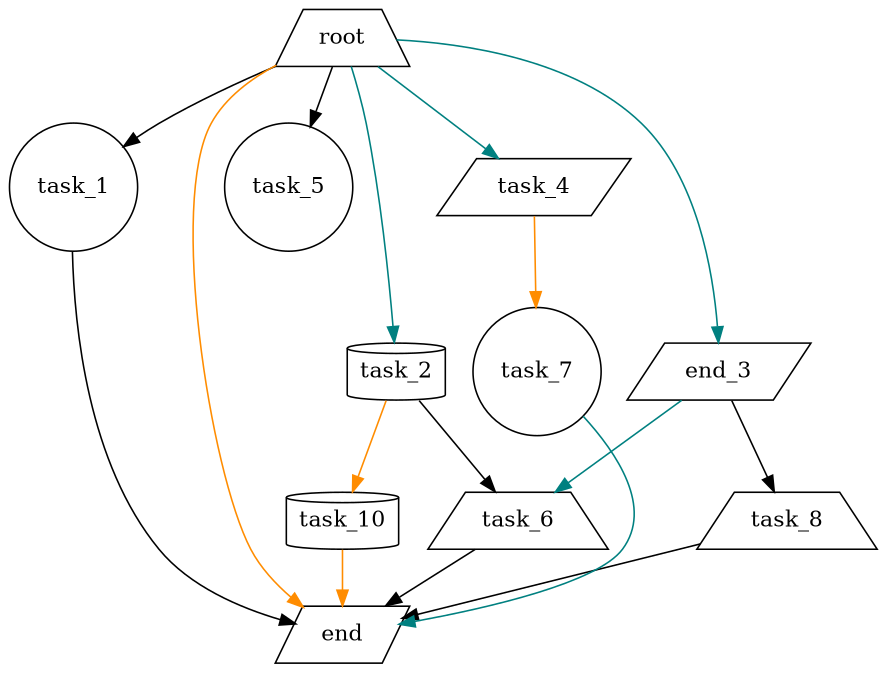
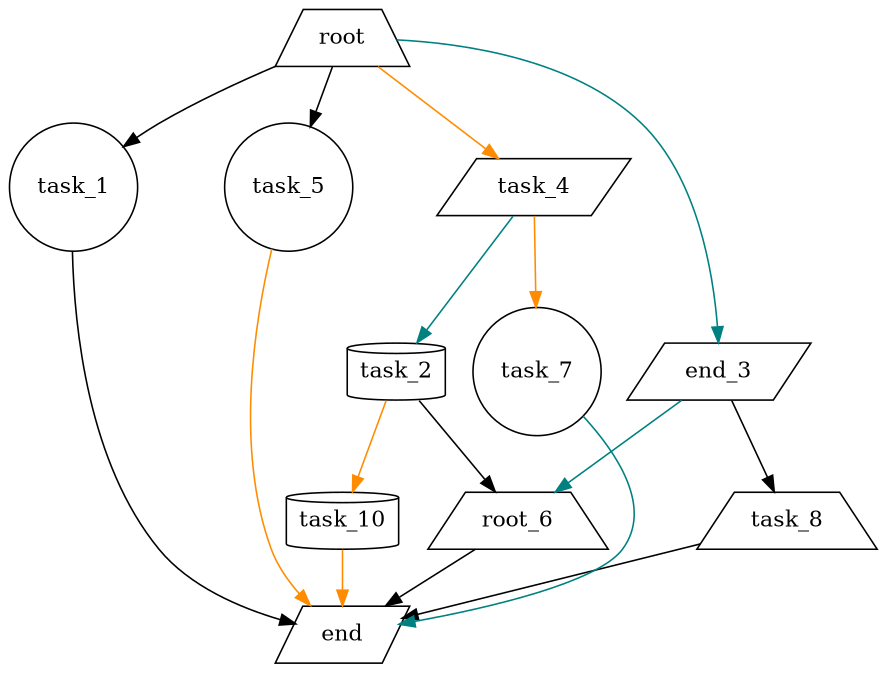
(432, 108) -> (432, 108)
(378, 195) -> (470, 273)
(199, 326) -> (251, 426)
(518, 521) -> (518, 521)
